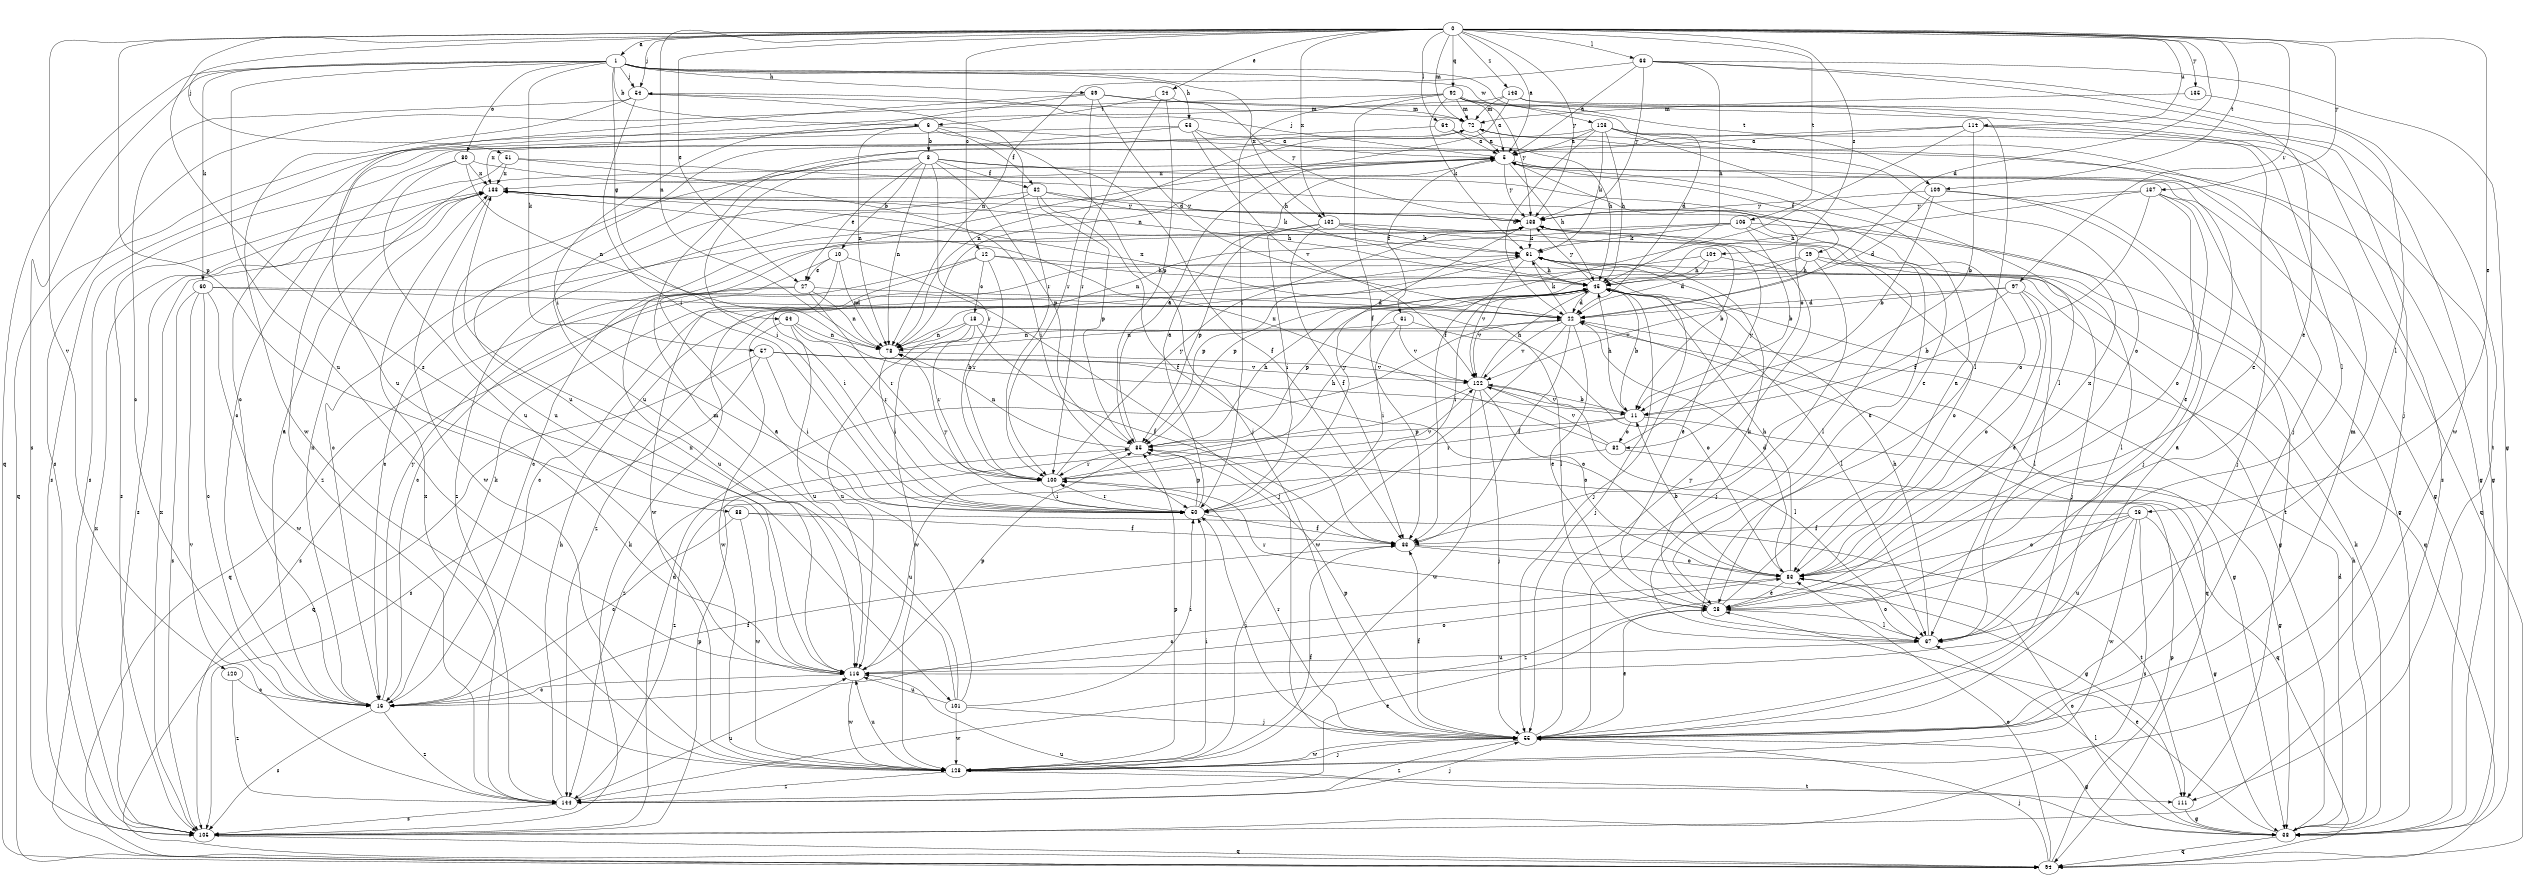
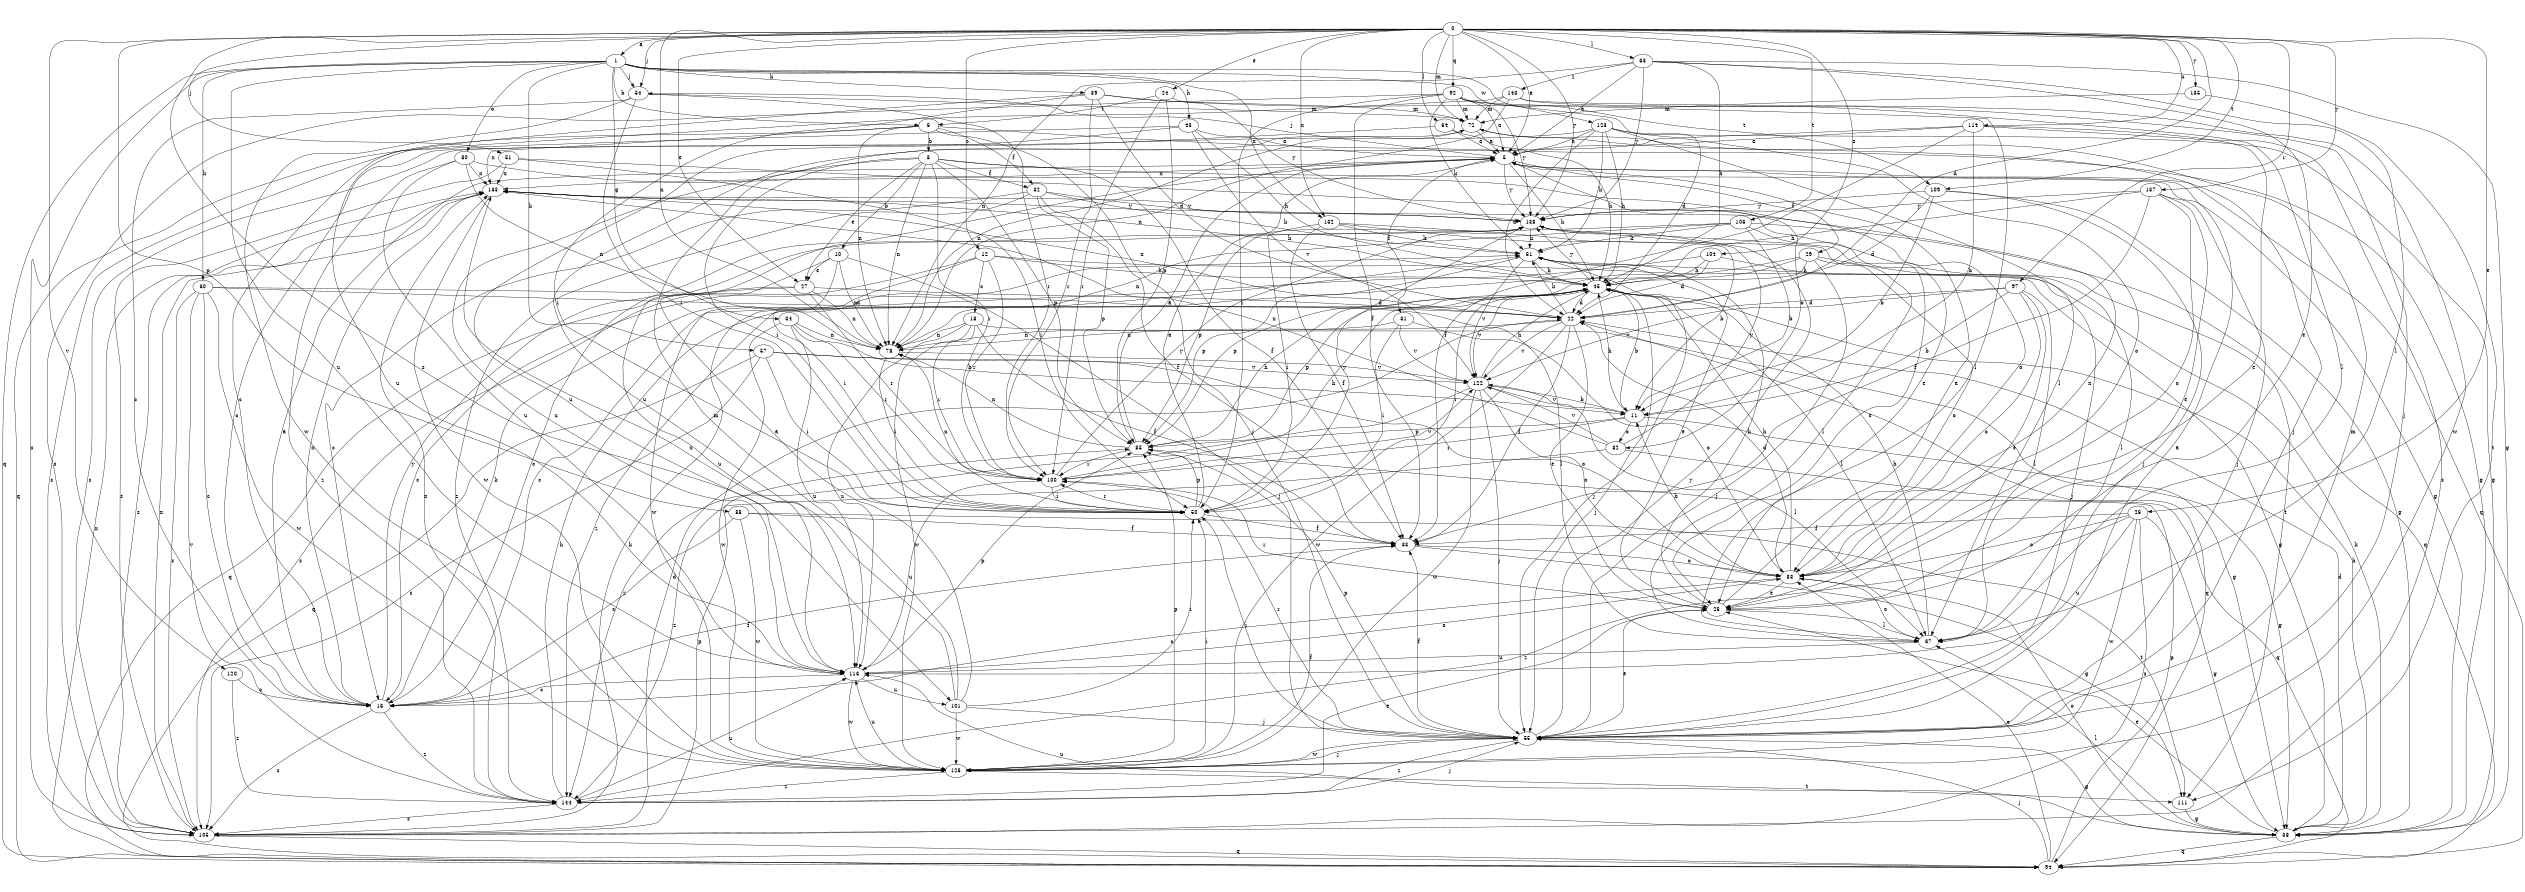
(1481, 60) -> (1579, 73)
(1189, 126) -> (1189, 126)
(687, 259) -> none
(946, 432) -> (946, 432)
(907, 691) -> (899, 695)
